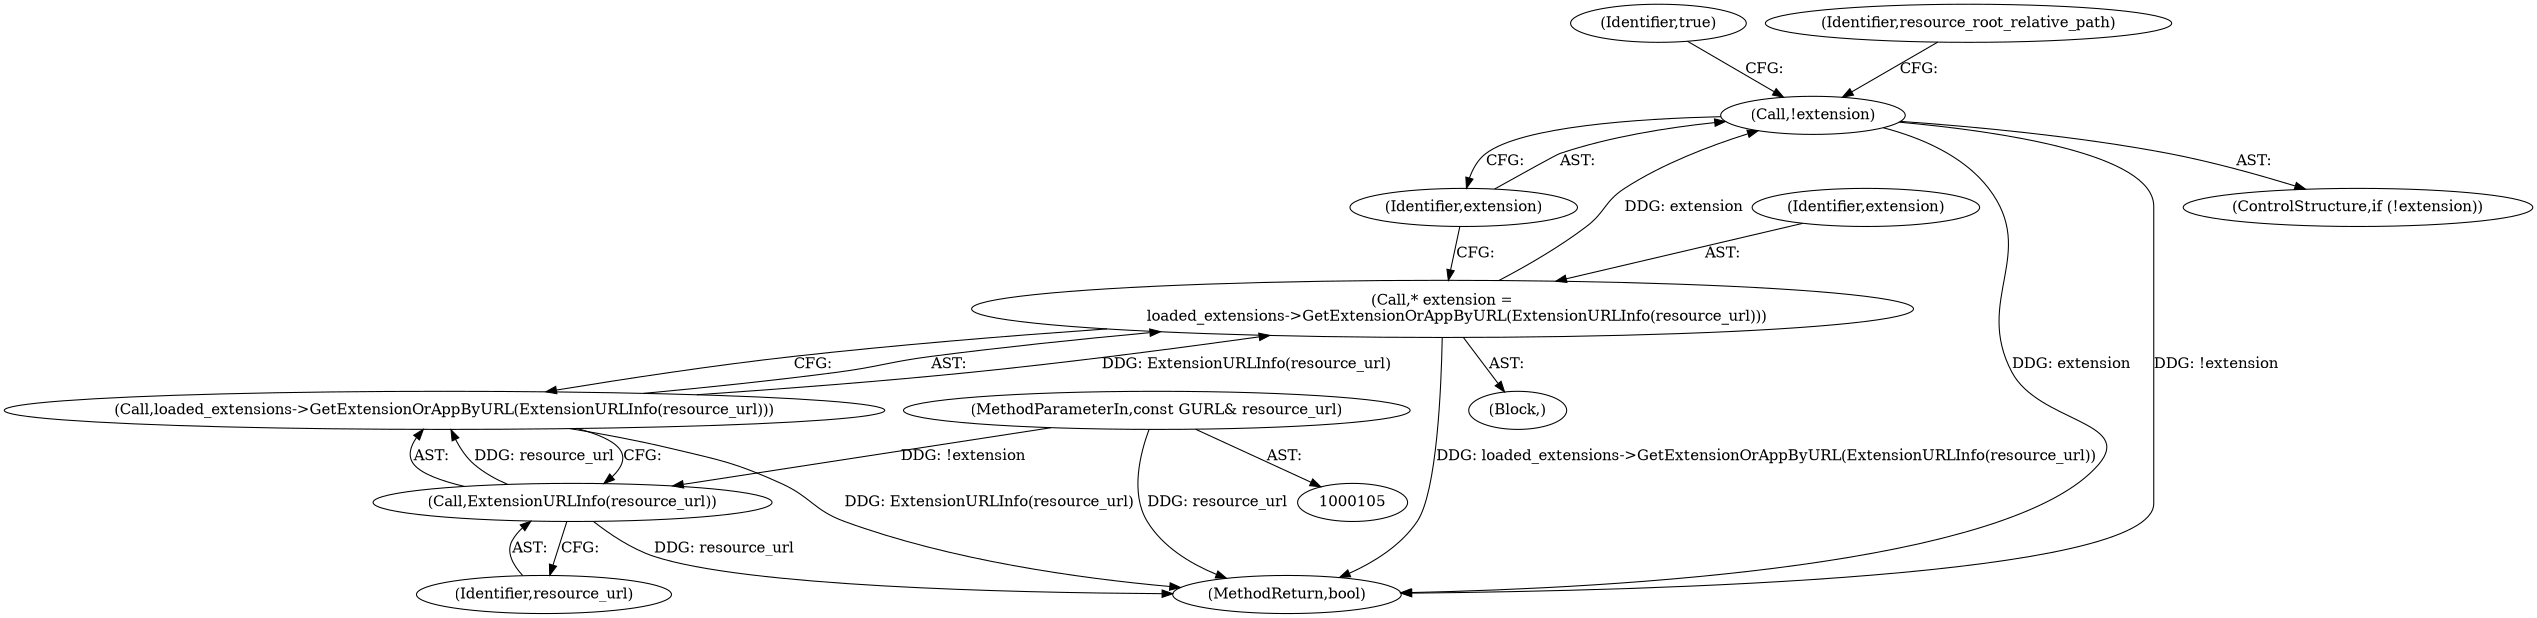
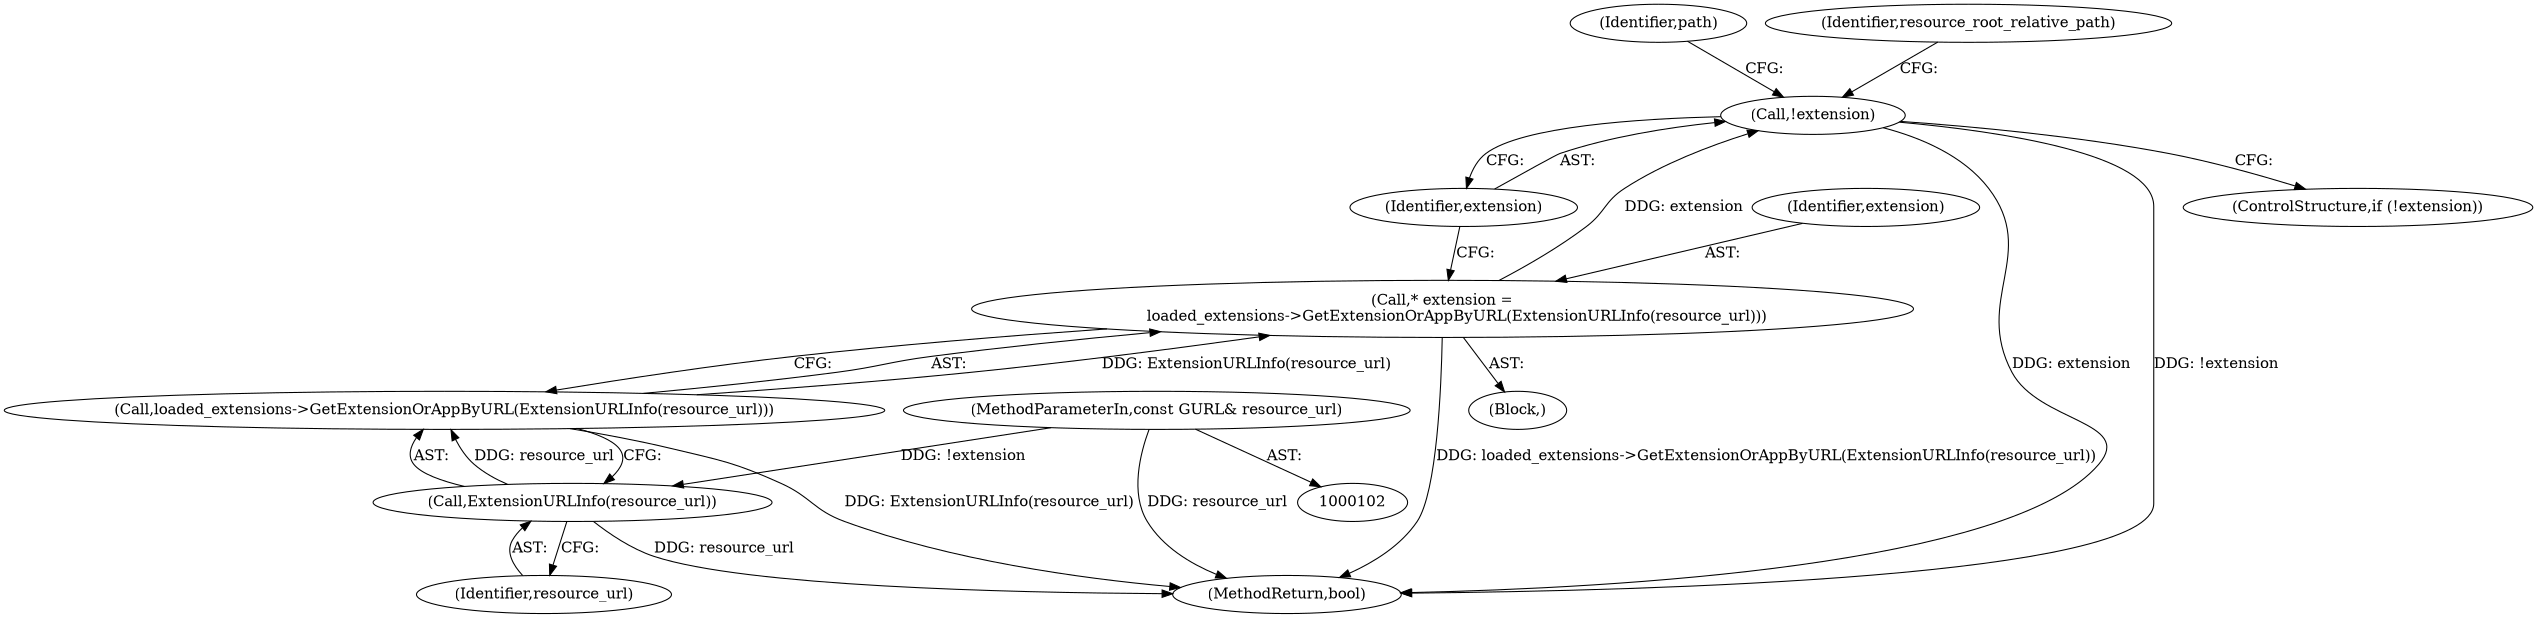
(1658, 23) -> (1658, 23)
(2256, 161) -> (2256, 161)
(1353, 502) -> (1353, 502)
